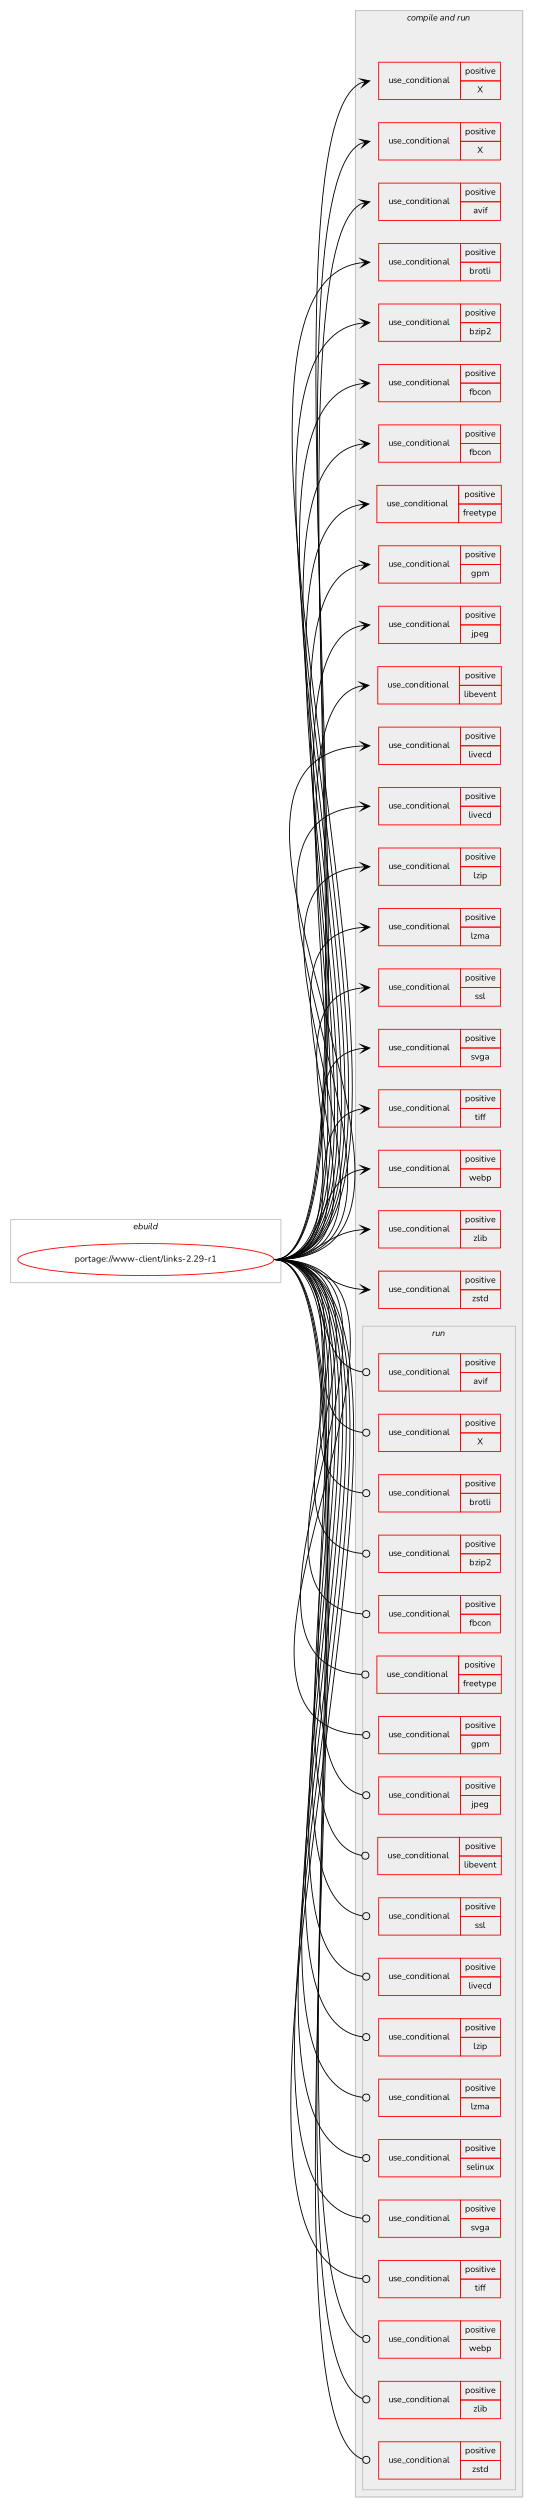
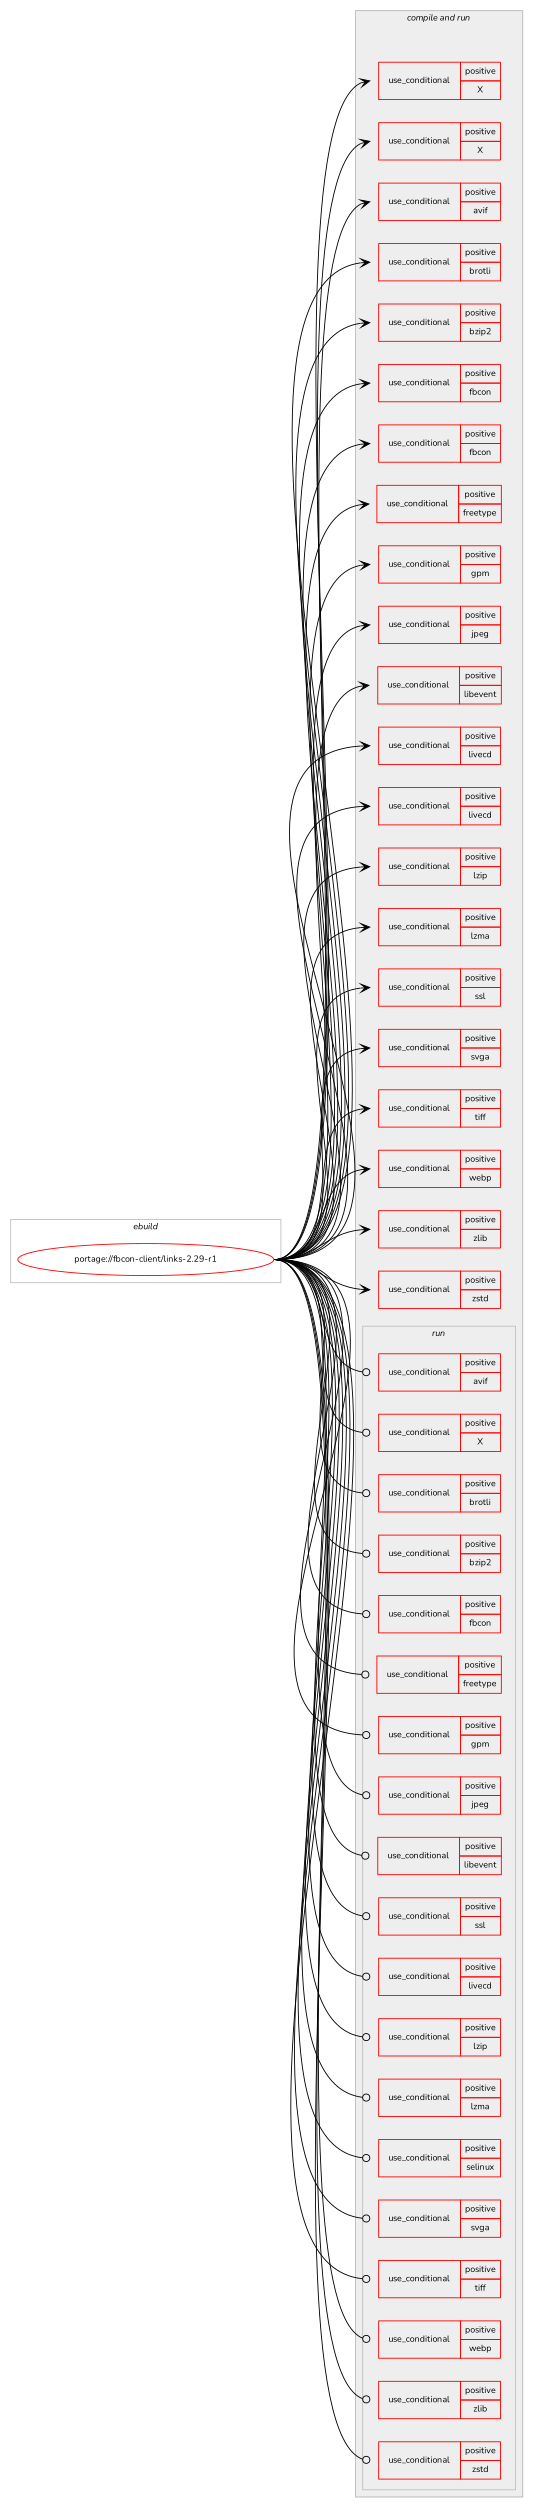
(146, 1260) -> (146, 1260)
